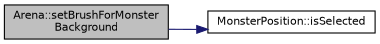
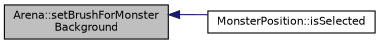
(183, 29) -> (194, 15)
